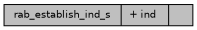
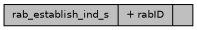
(143, 15) -> (145, 15)
